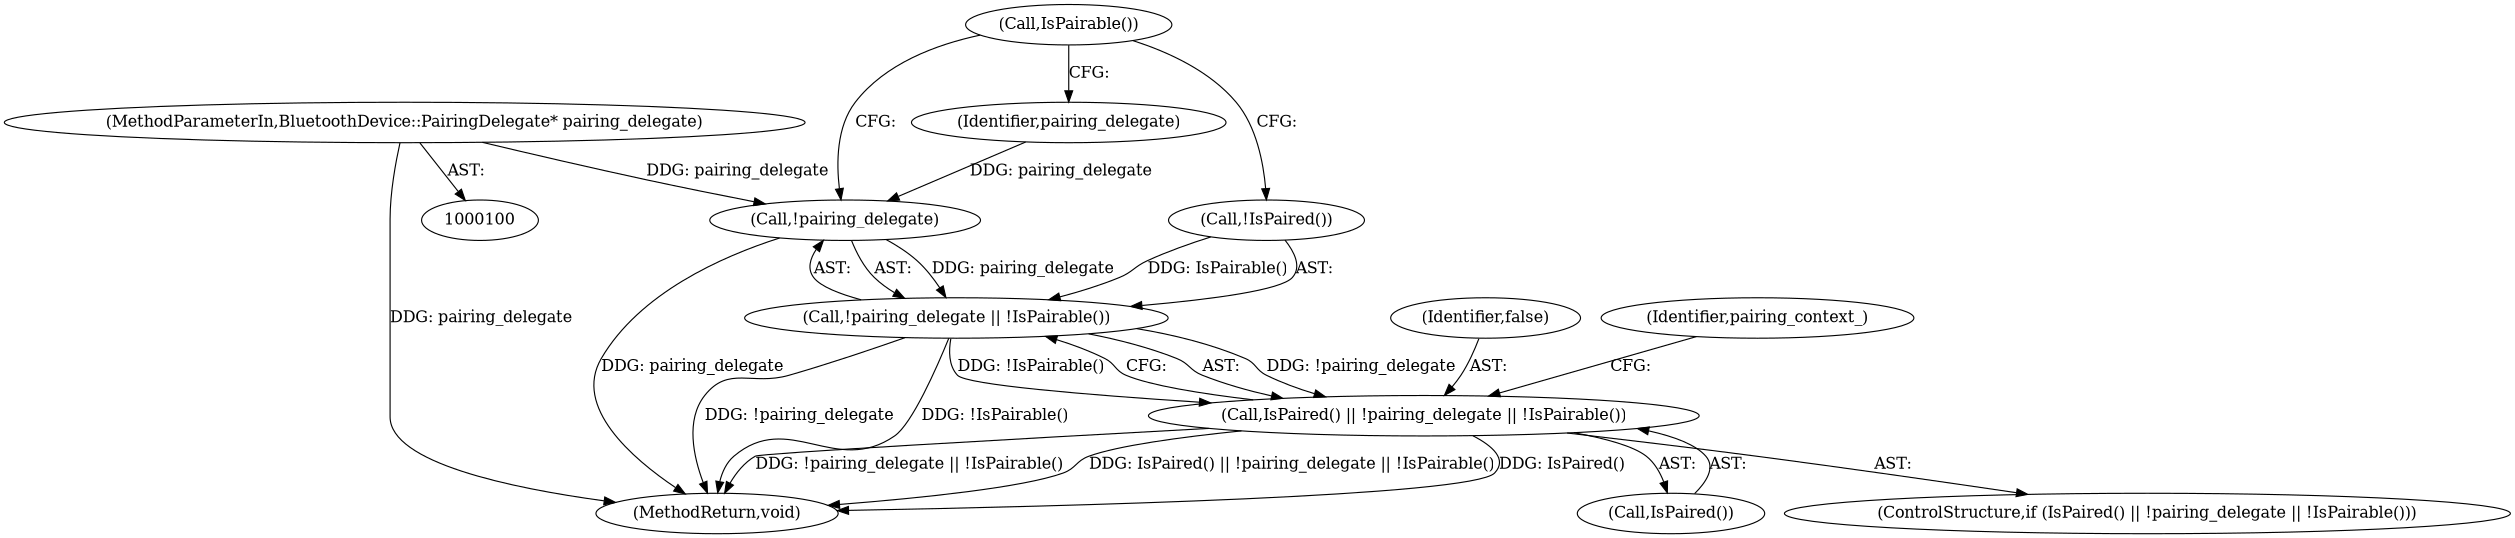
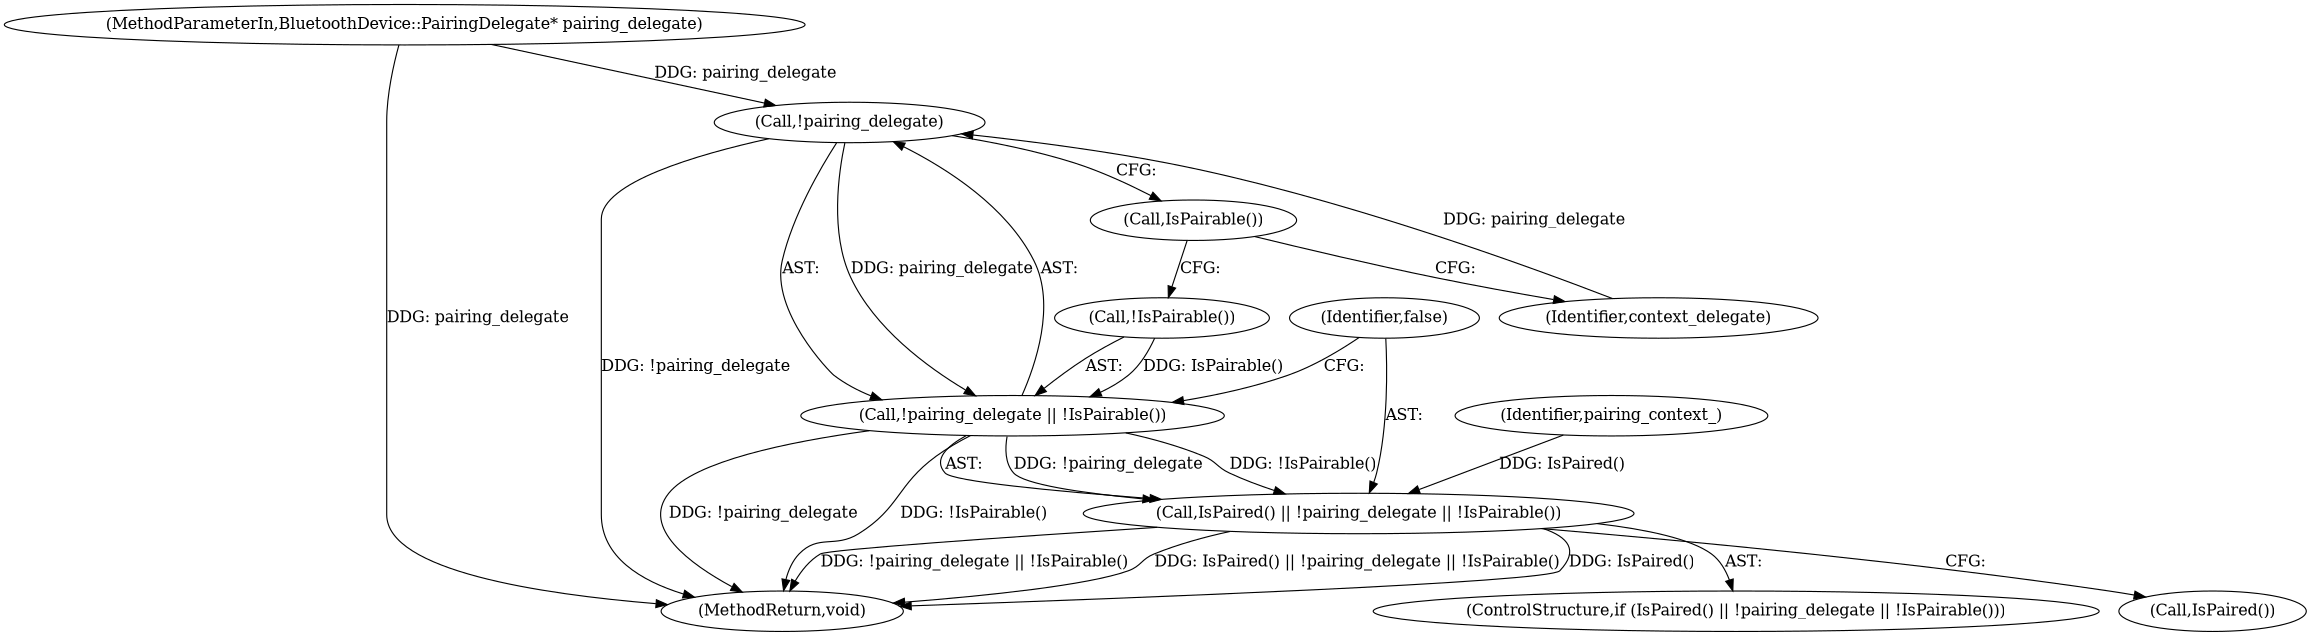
(874, 83) -> (1054, 157)
(1069, 122) -> (1659, 318)
(480, 220) -> none
(1267, 220) -> (1162, 318)
(693, 367) -> (696, 367)
(1633, 367) -> (1562, 465)
(1150, 383) -> (1275, 379)
(1706, 457) -> none
(1680, 465) -> (1968, 562)
